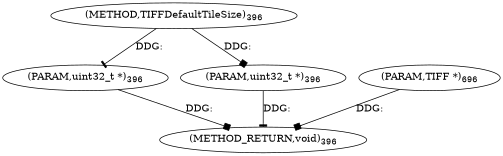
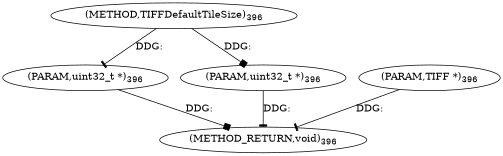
(470, 77) -> (470, 77)
(349, 108) -> (349, 108)
